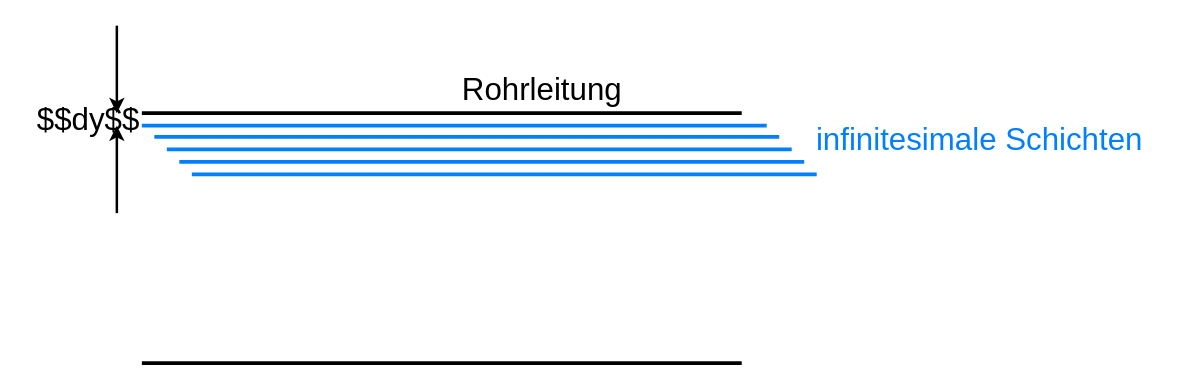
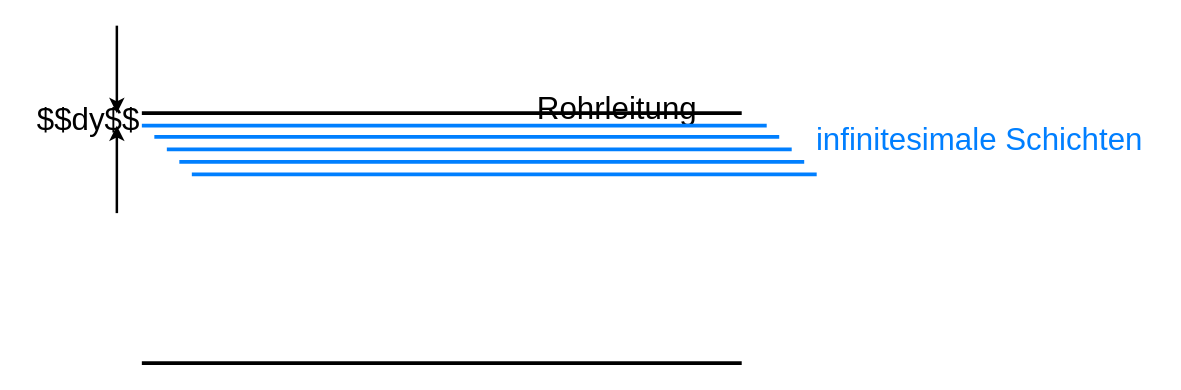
(542, 88) -> (617, 107)
